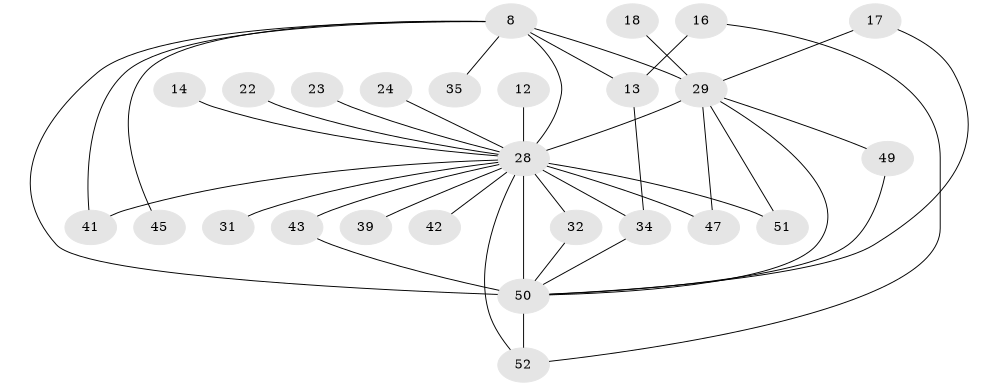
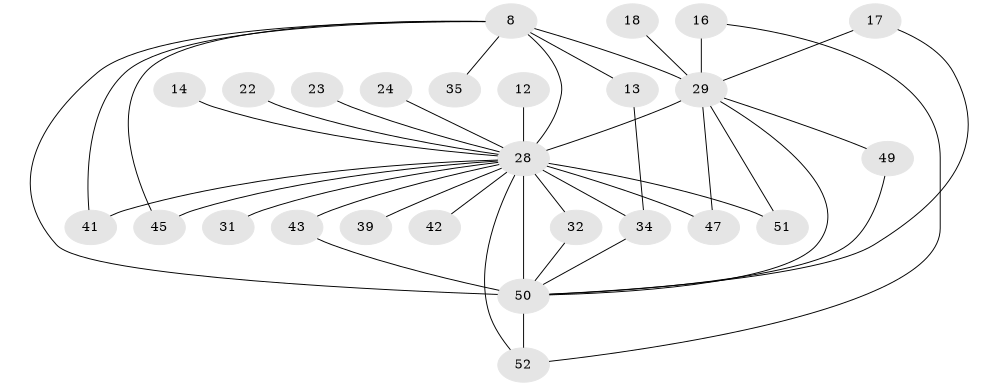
(671, 51) -> (701, 56)
none -> (337, 179)
